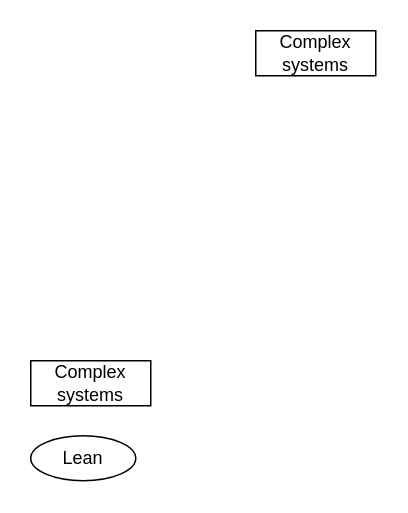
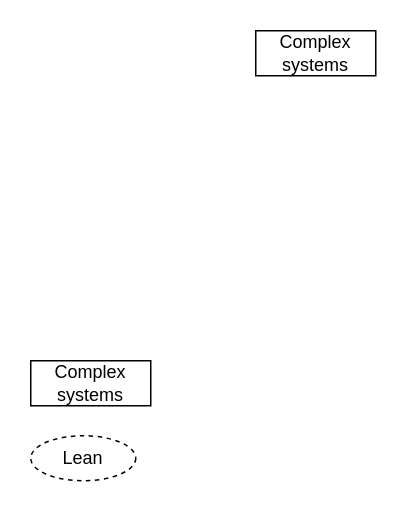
(83, 458) -> (83, 458)
